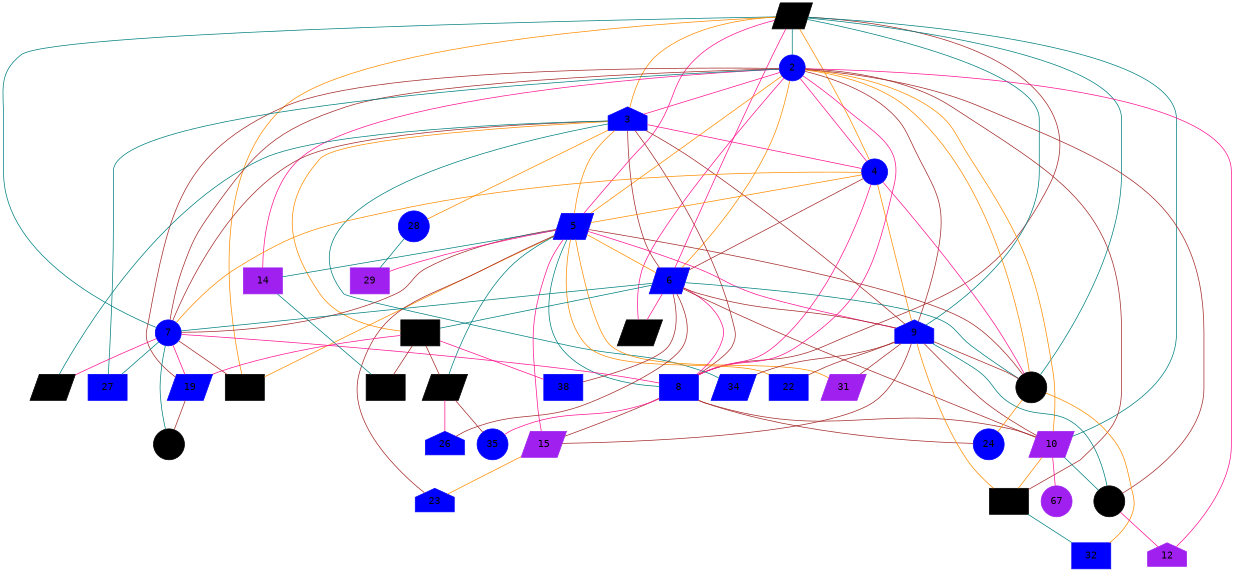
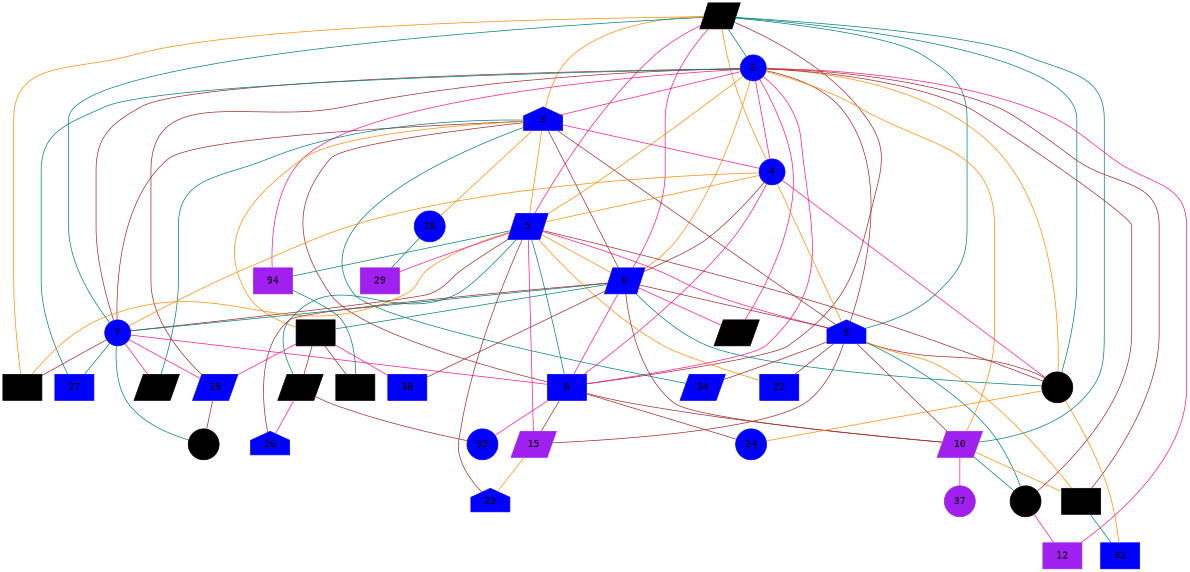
(263, 281) -> (273, 281)
(844, 387) -> none
(1057, 501) -> (960, 501)
(1167, 556) -> (1062, 556)
